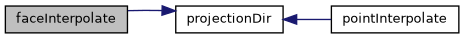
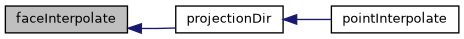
(145, 10) -> (159, 28)
